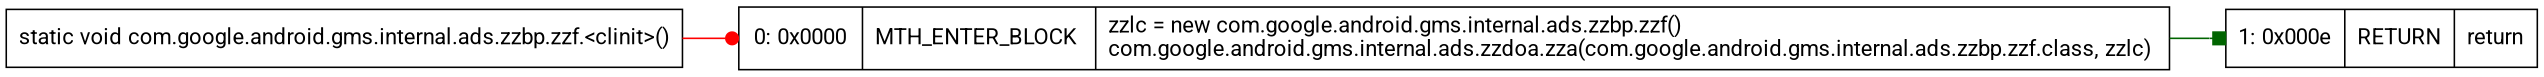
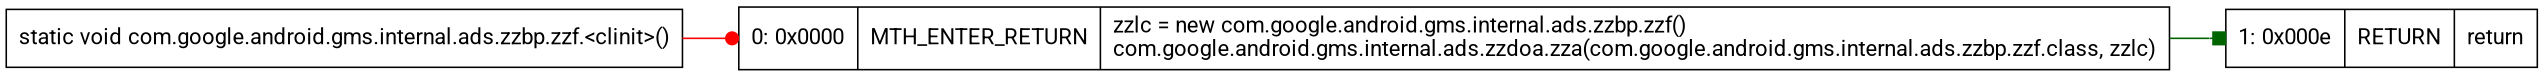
(977, 38) -> (979, 38)
